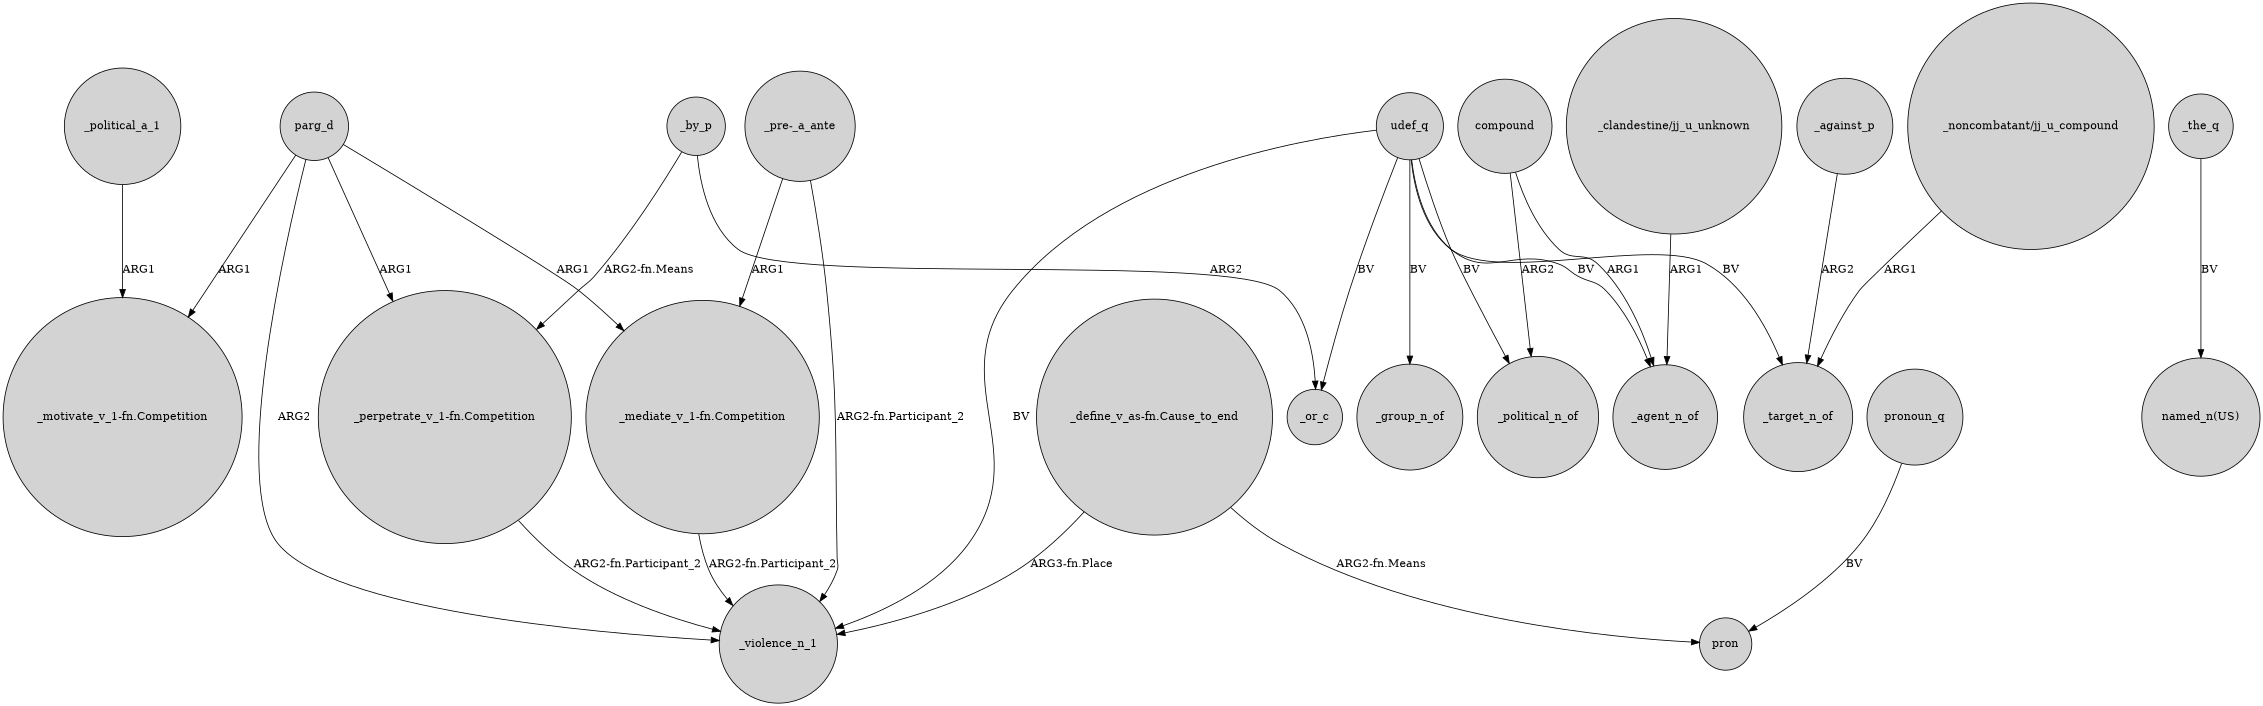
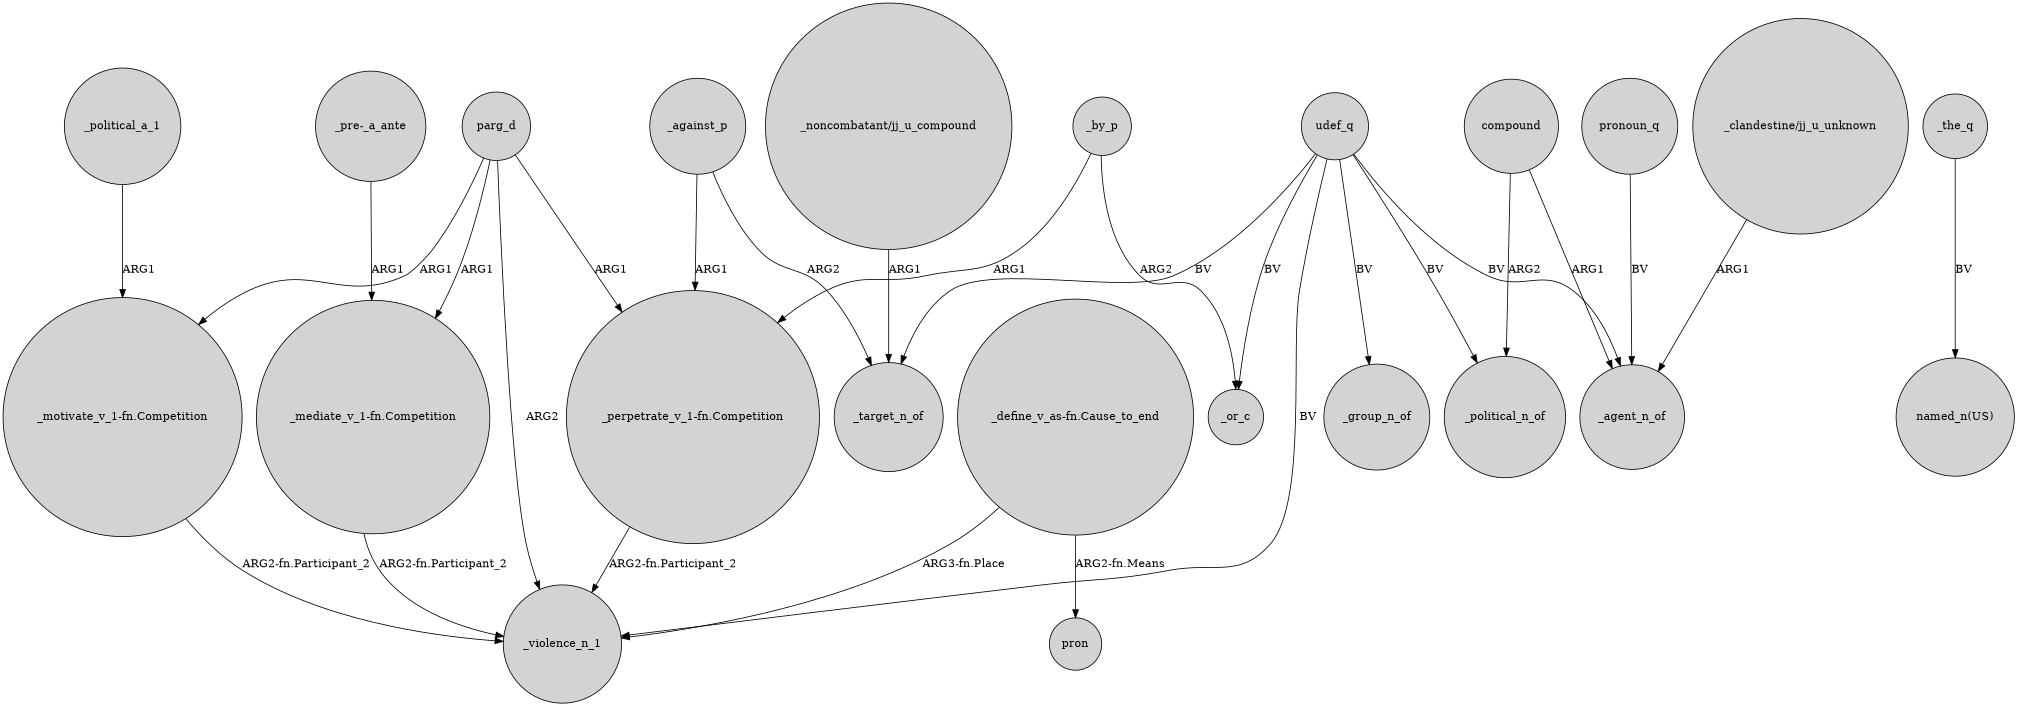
none -> (696, 228)
(649, 270) -> (1010, 270)
(834, 389) -> (328, 609)
(1846, 560) -> (1631, 266)
